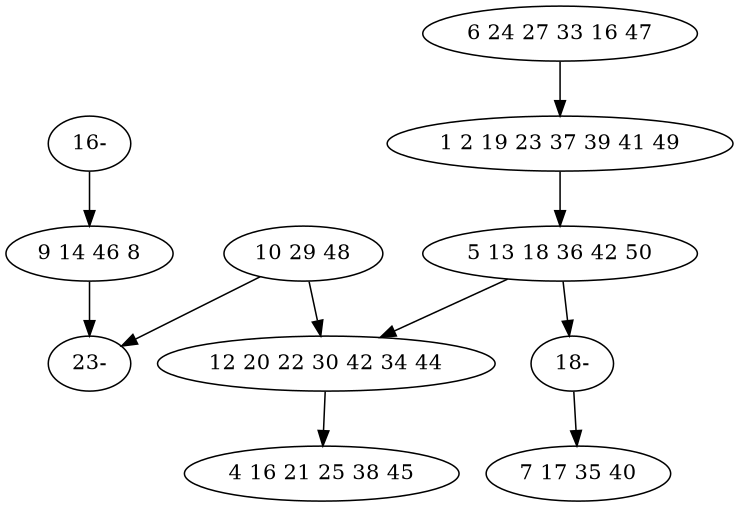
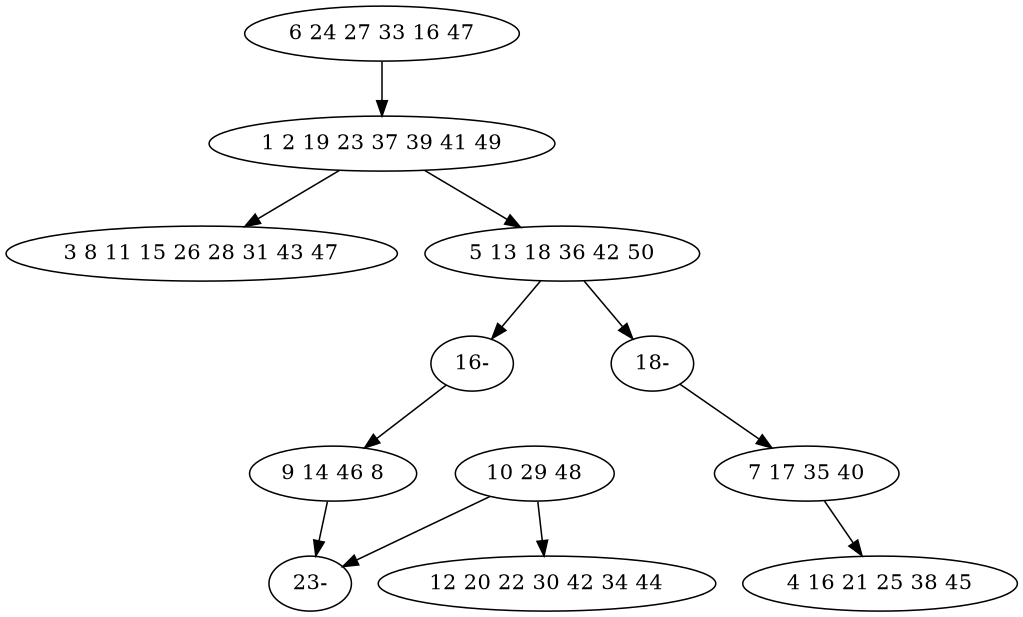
none -> (202, 254)
(451, 305) -> (521, 304)
(324, 411) -> (839, 522)
